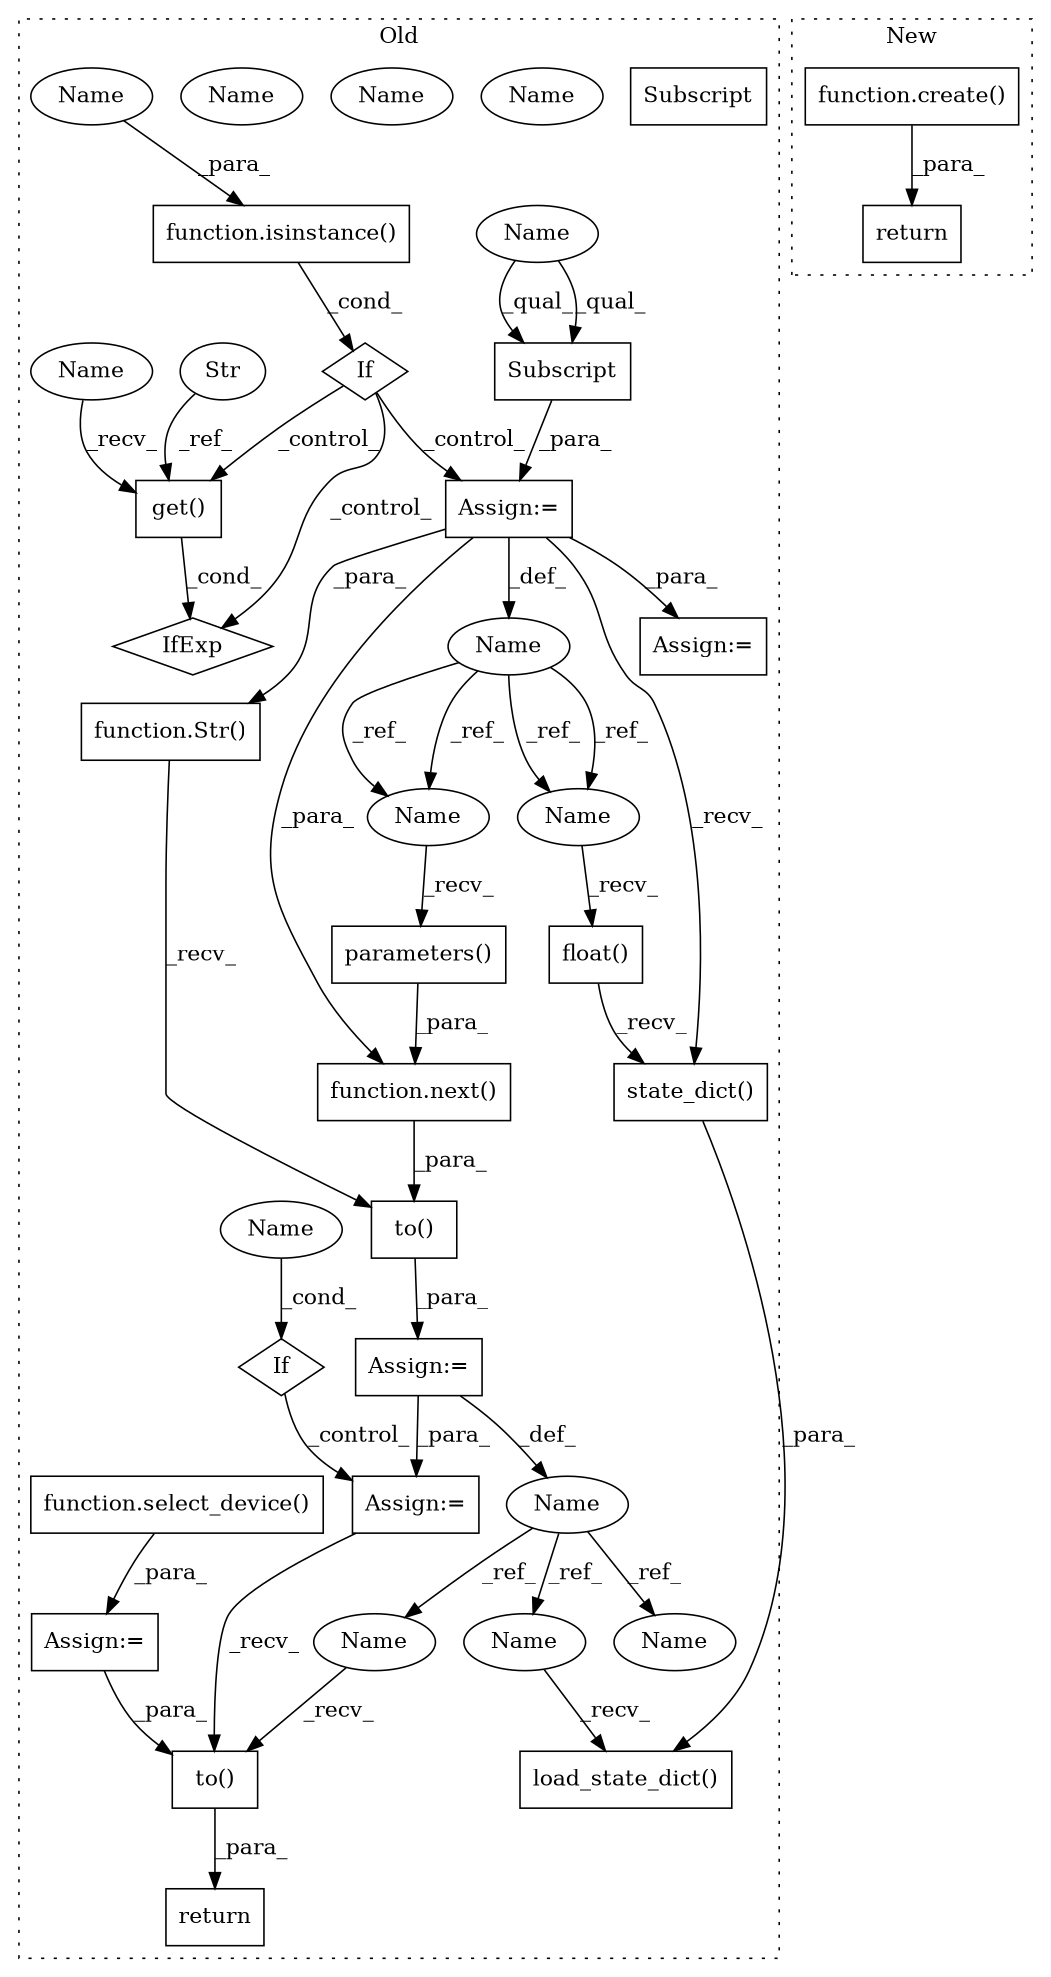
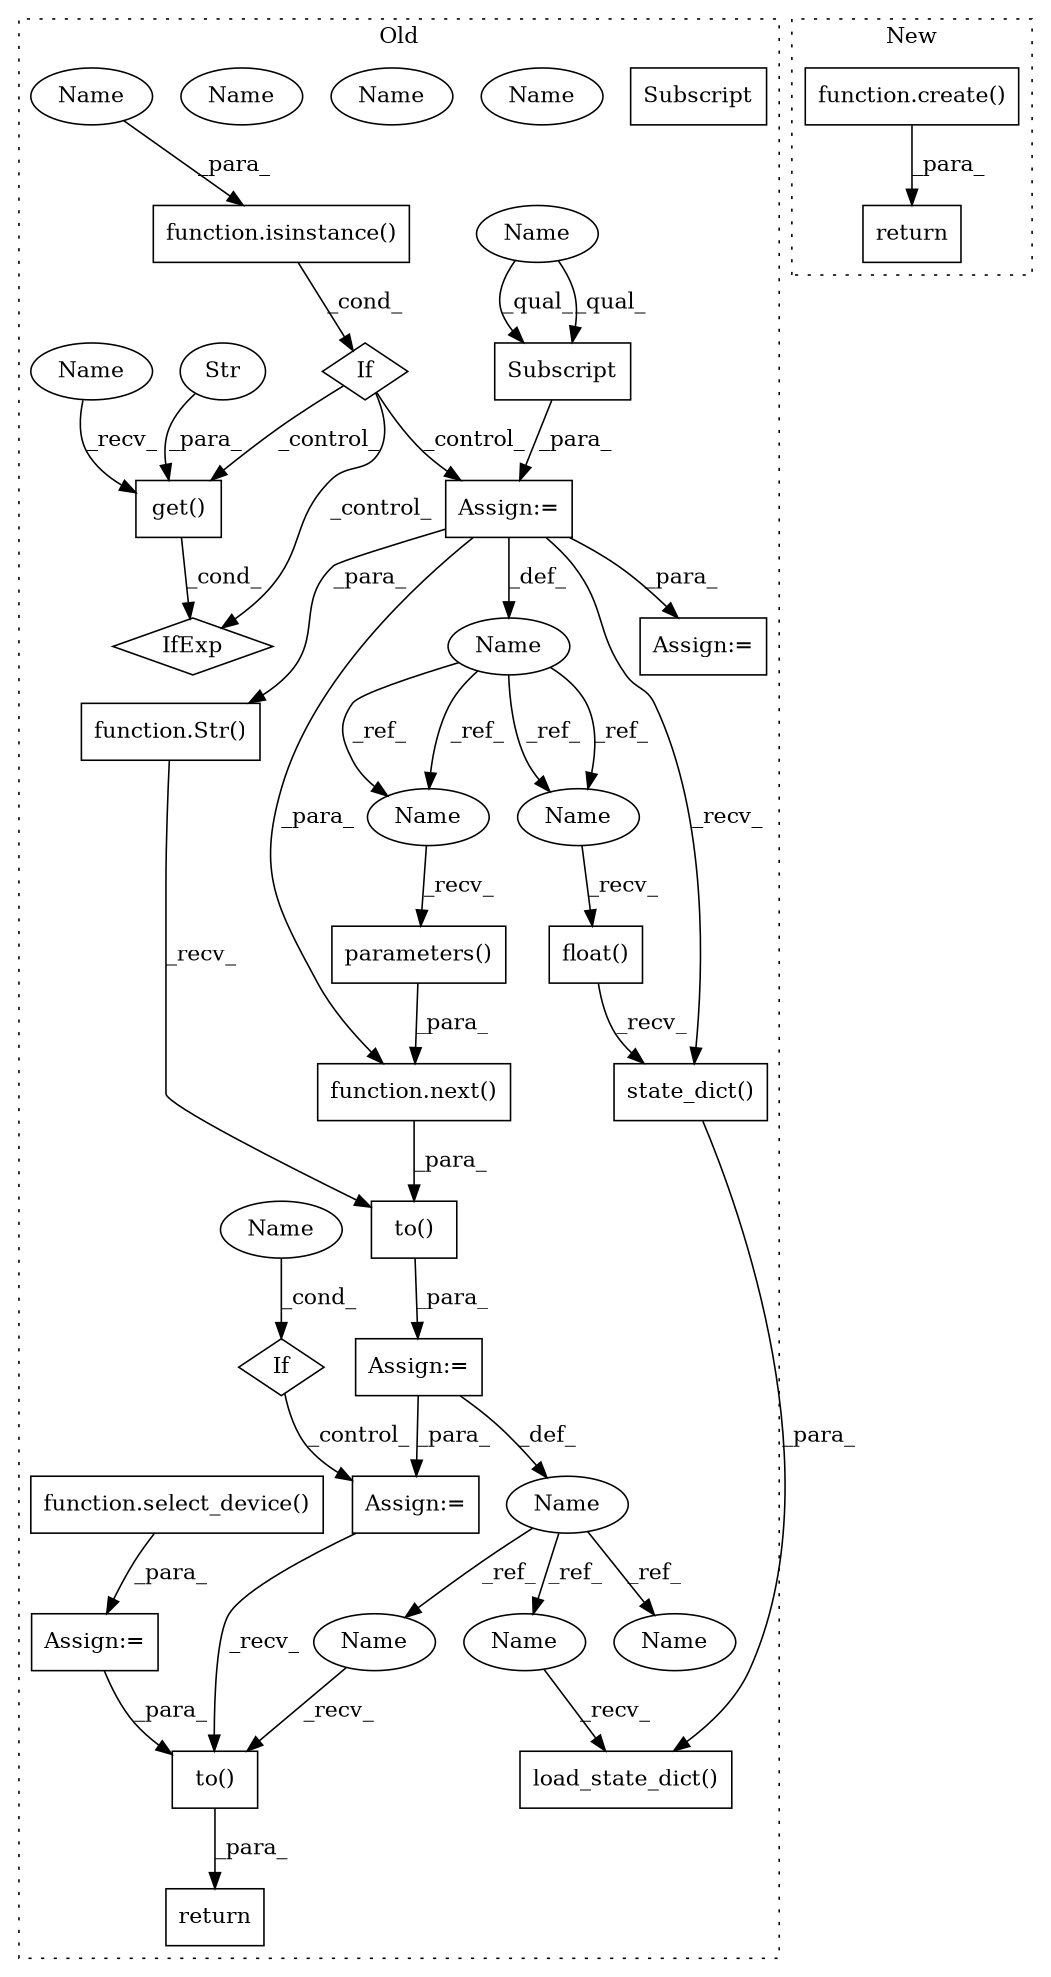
(205, 440) -> (205, 440)
